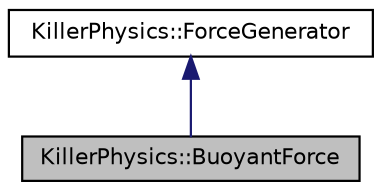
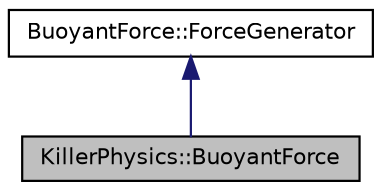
(191, 33) -> (191, 33)
